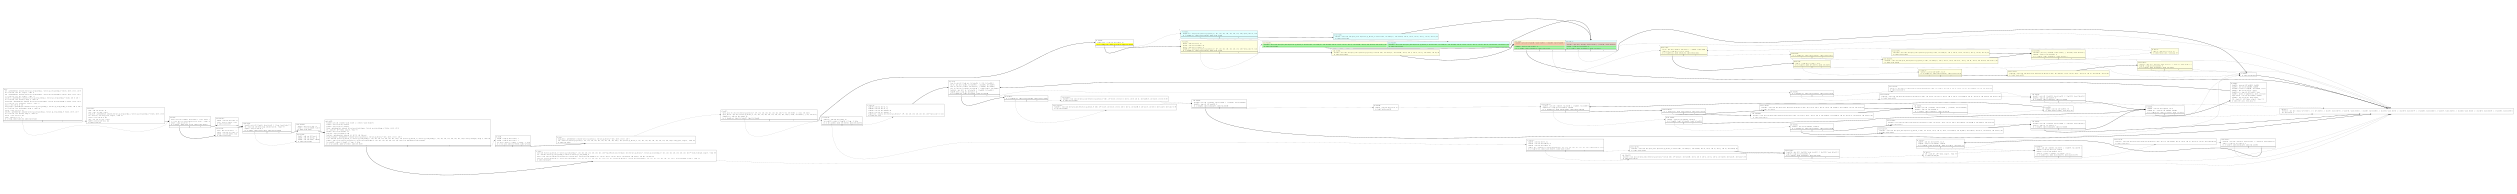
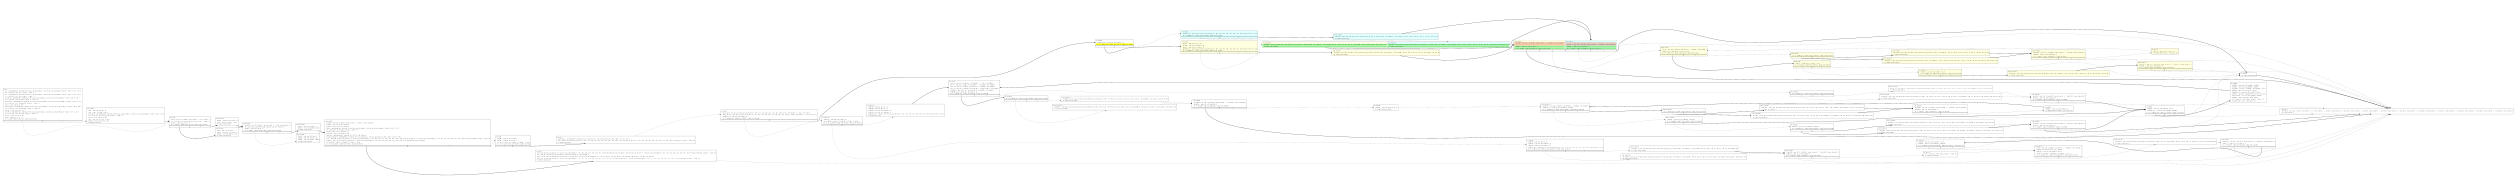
none -> (1863, 57)
(1842, 59) -> (1842, 59)
